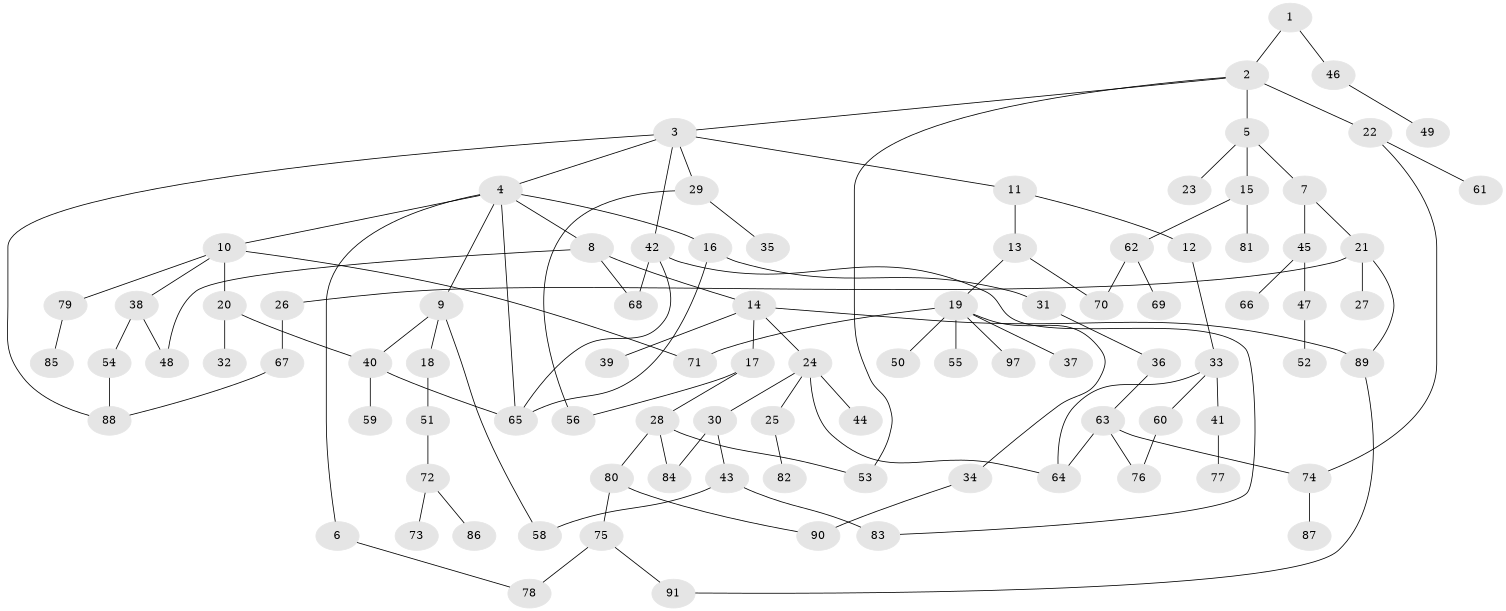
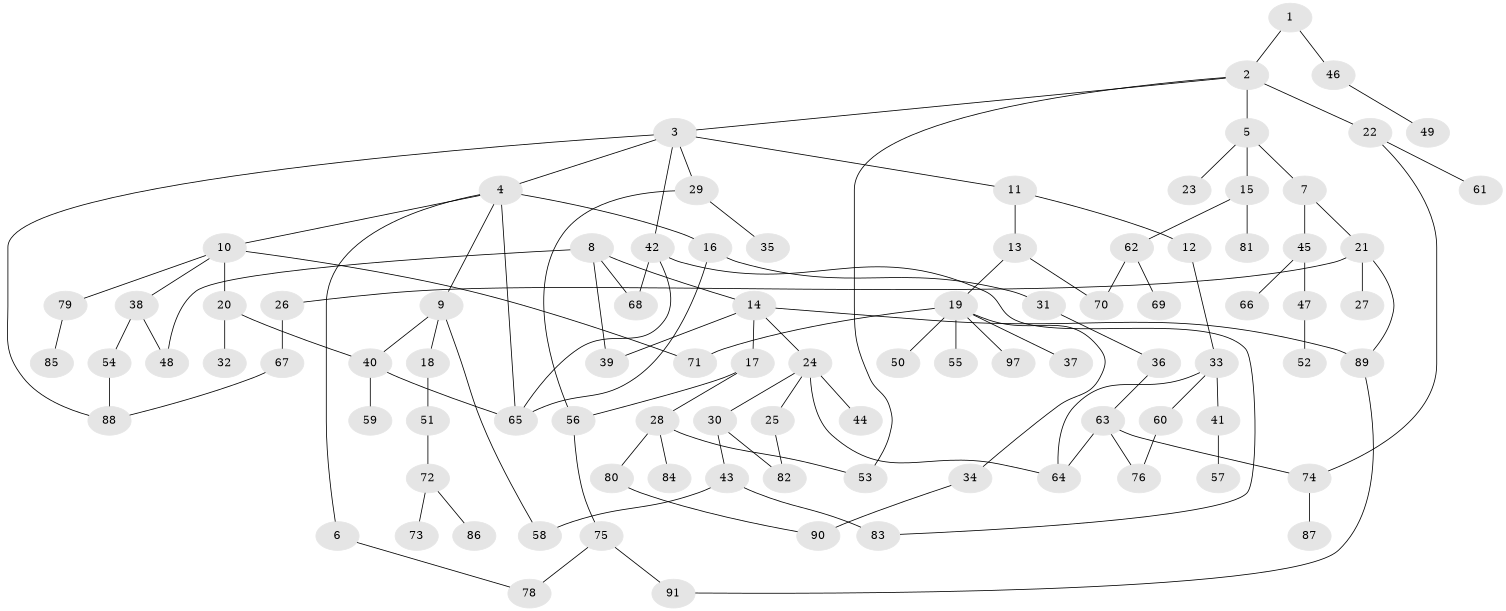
(546, 219) -> (599, 306)
(692, 450) -> (745, 445)
(1218, 478) -> (1218, 478)
(607, 507) -> (580, 480)
